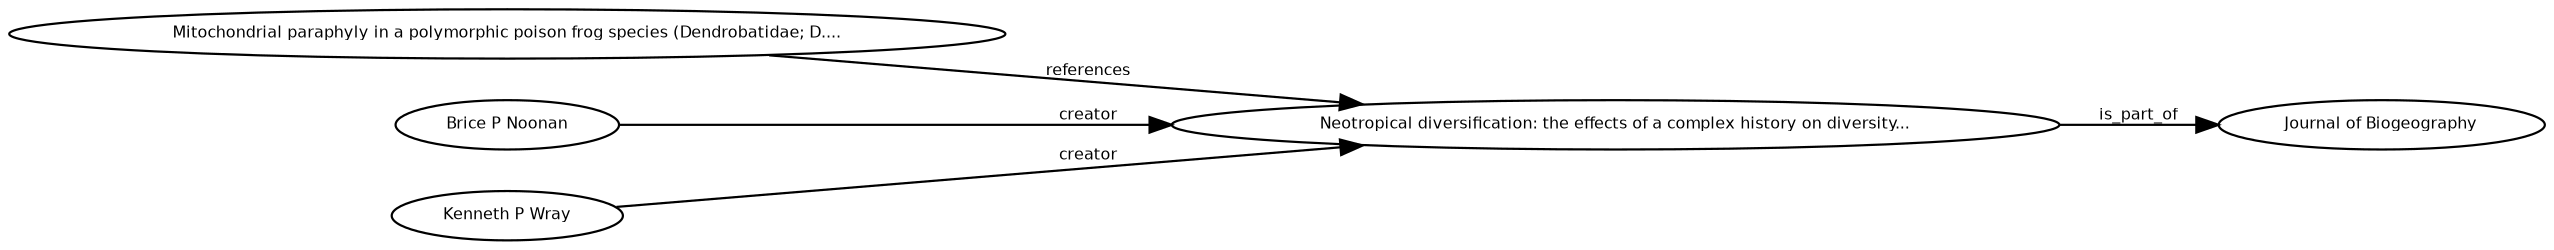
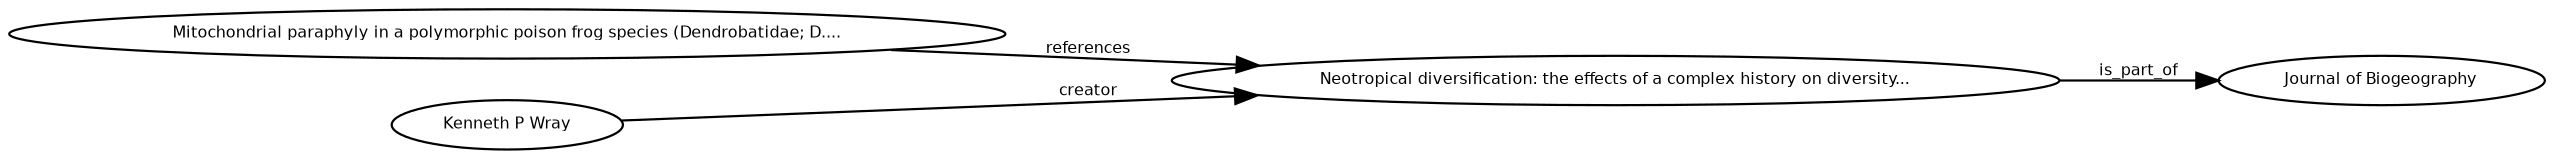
(507, 125) -> none
